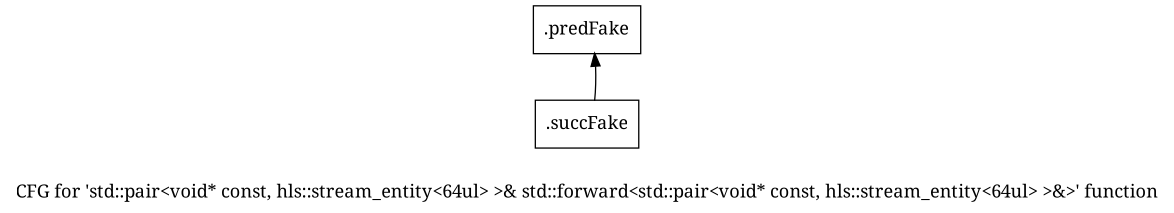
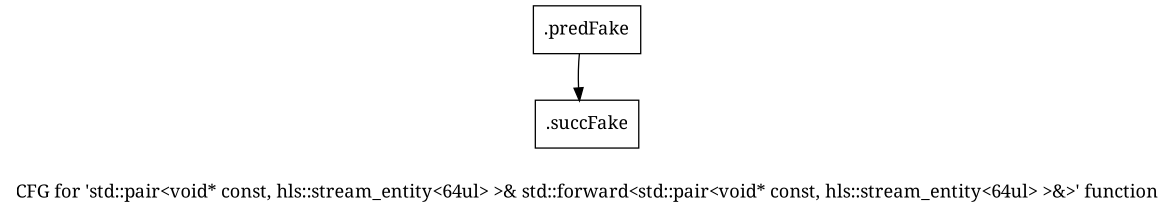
(596, 84) -> (578, 71)
